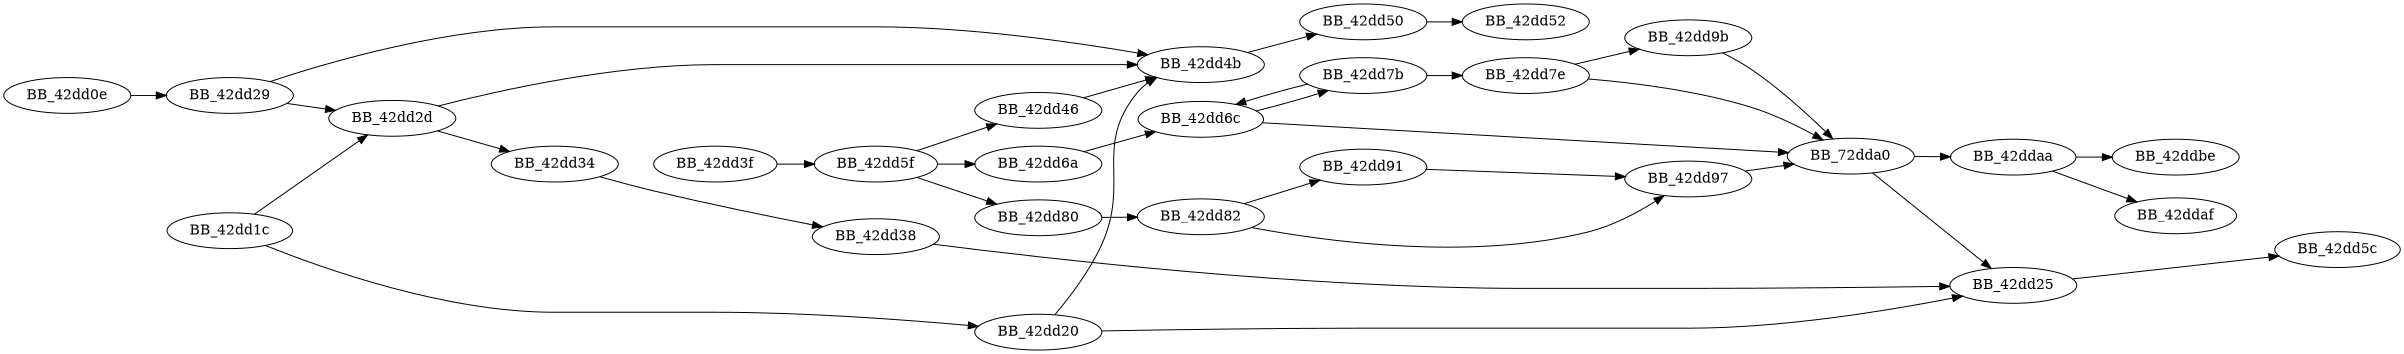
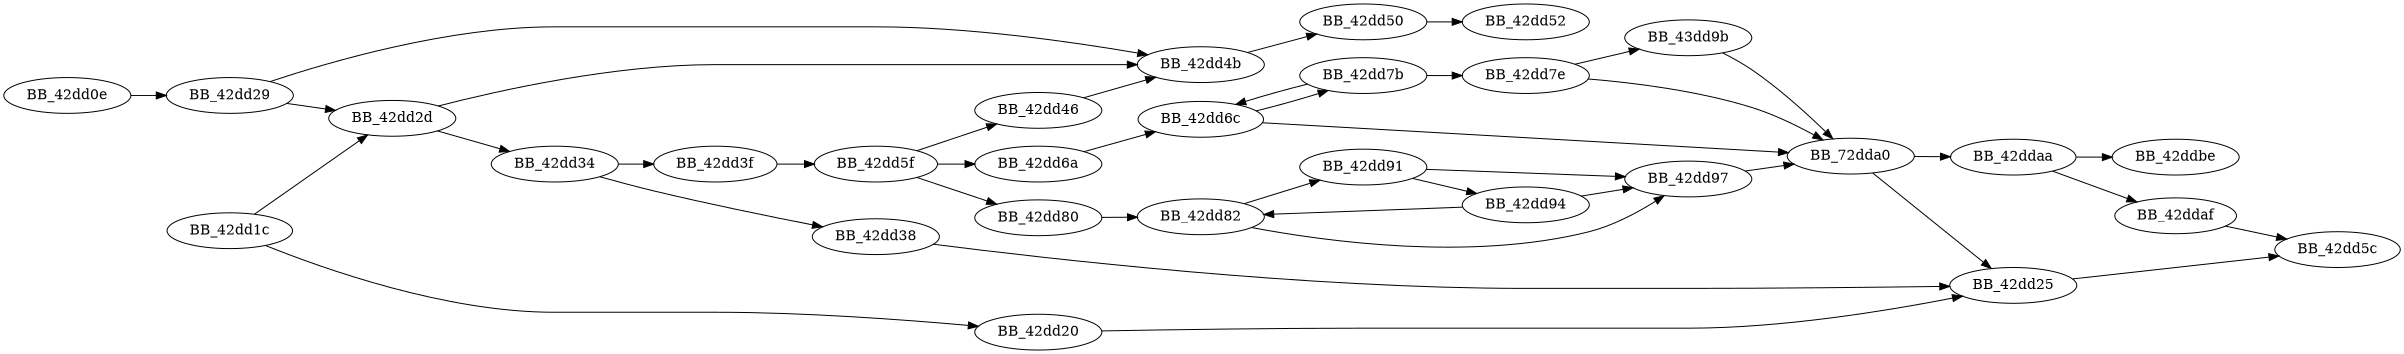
(1688, 38) -> (1688, 38)
none -> (631, 164)
(1113, 202) -> none
none -> (1526, 205)
none -> (2251, 232)
